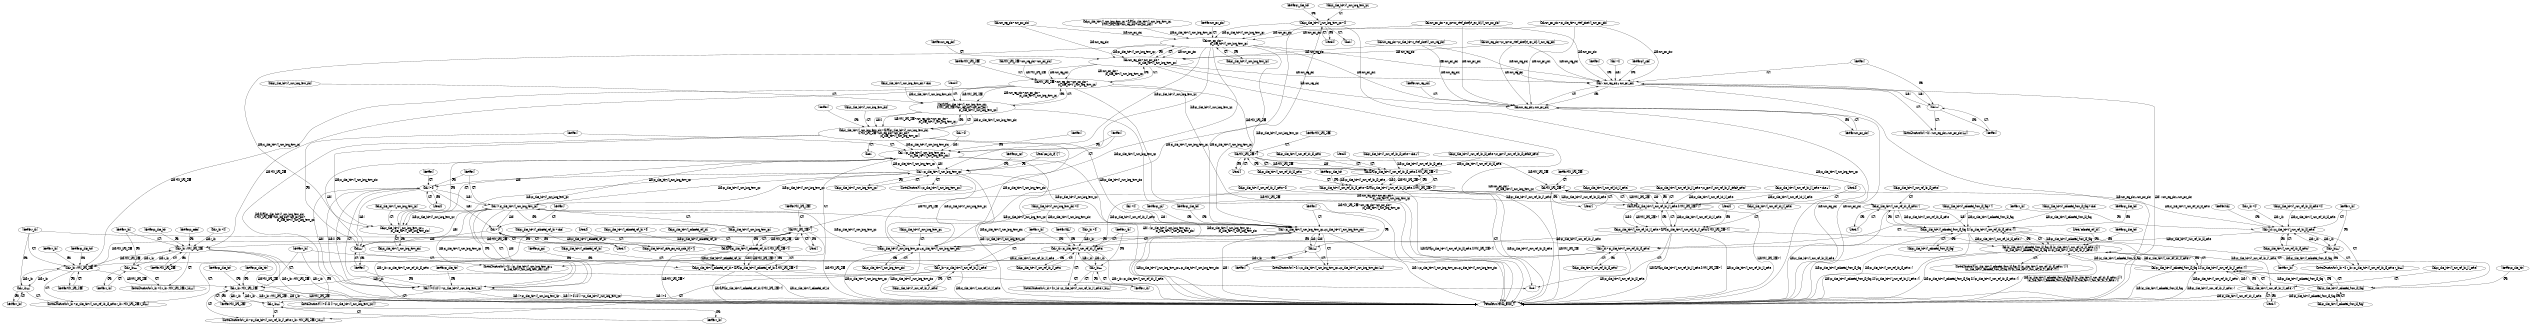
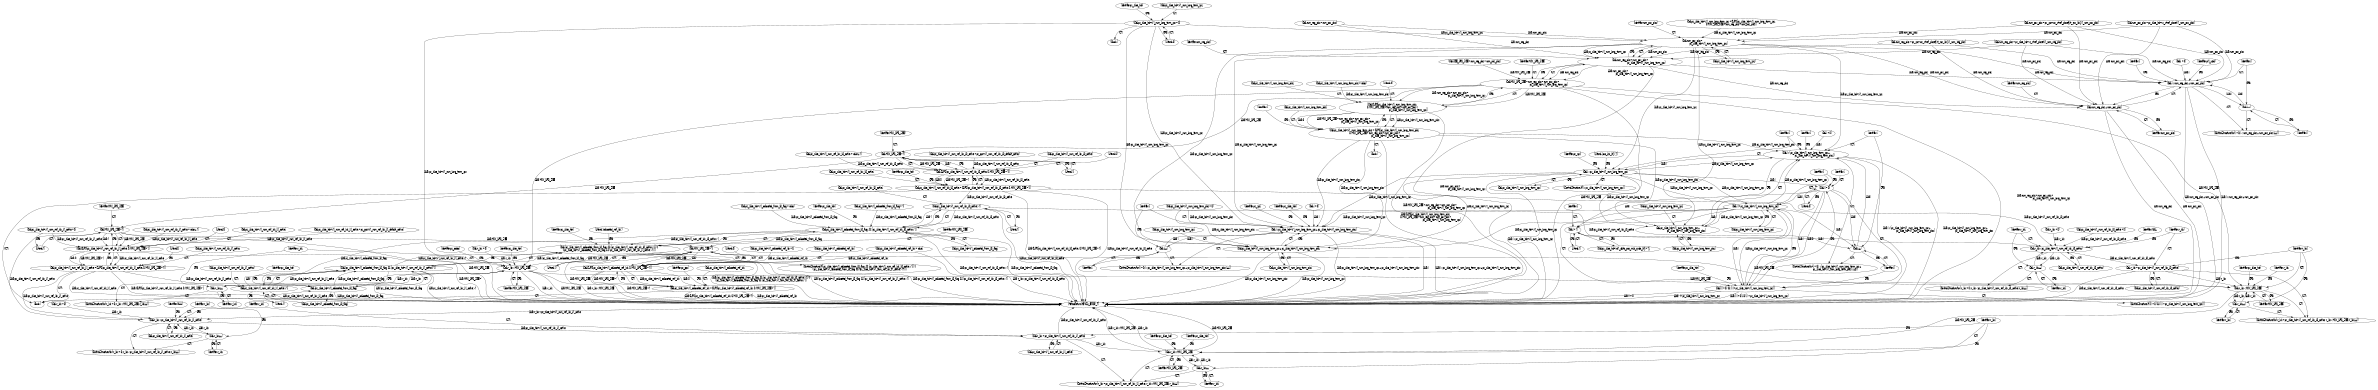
(1025, 62) -> (1475, 62)
(1449, 62) -> (2032, 62)
none -> (1520, 212)
(1168, 299) -> (635, 310)
